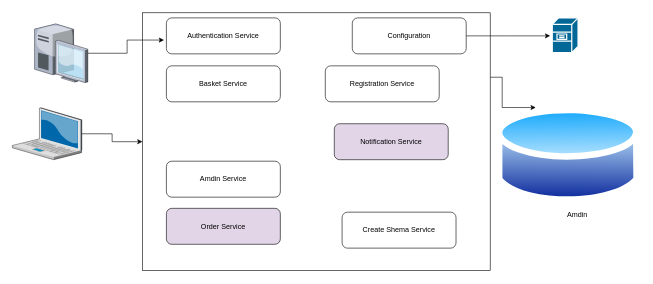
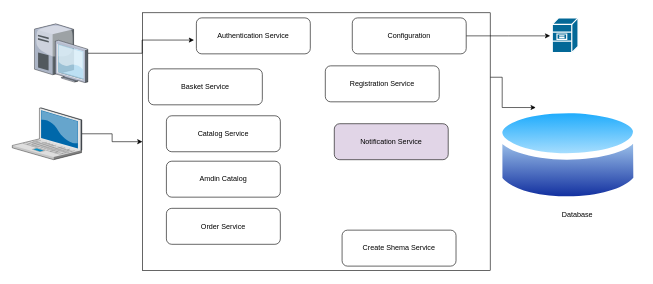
(224, 36) -> (254, 36)
(224, 84) -> (206, 87)
none -> (224, 134)
(224, 179) -> (224, 179)
(578, 215) -> (578, 215)
(224, 226) -> (224, 226)
(399, 230) -> (399, 248)
